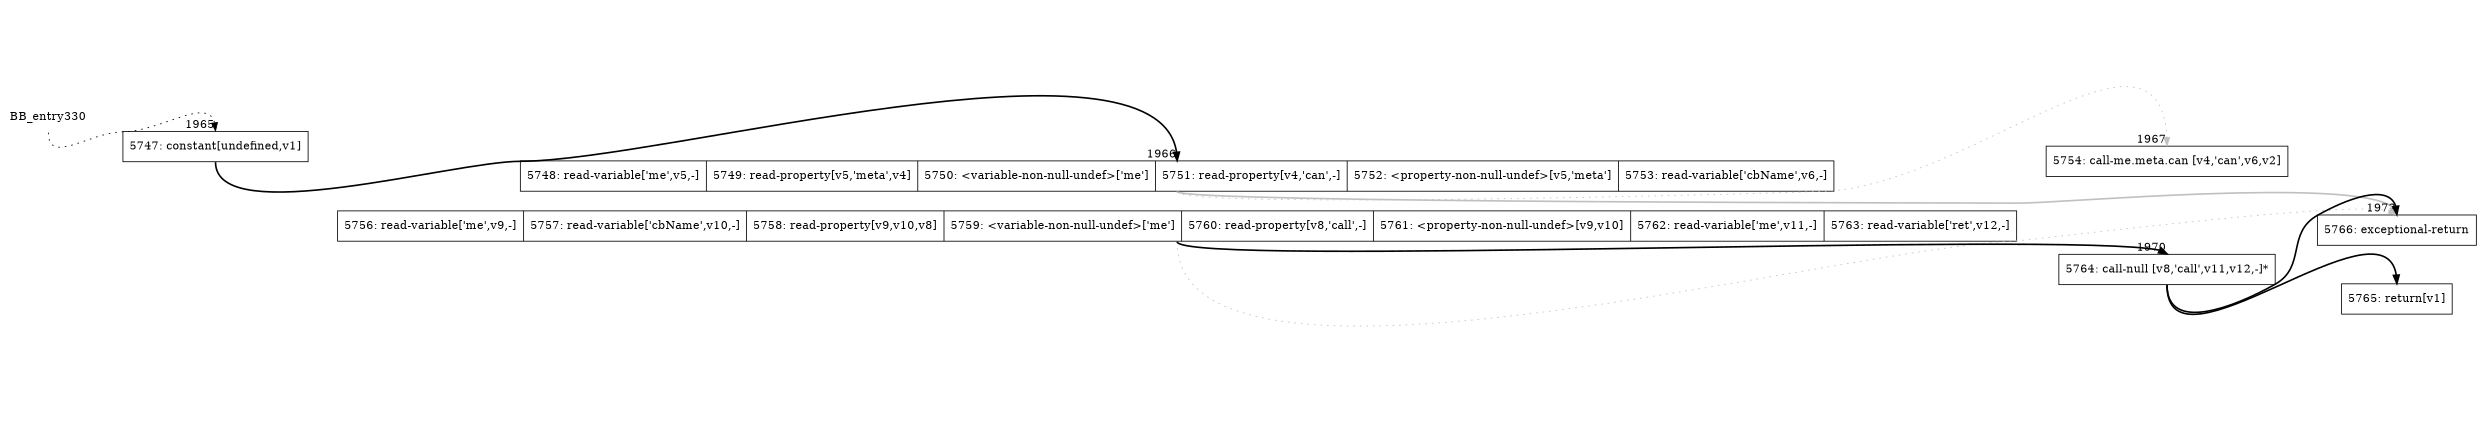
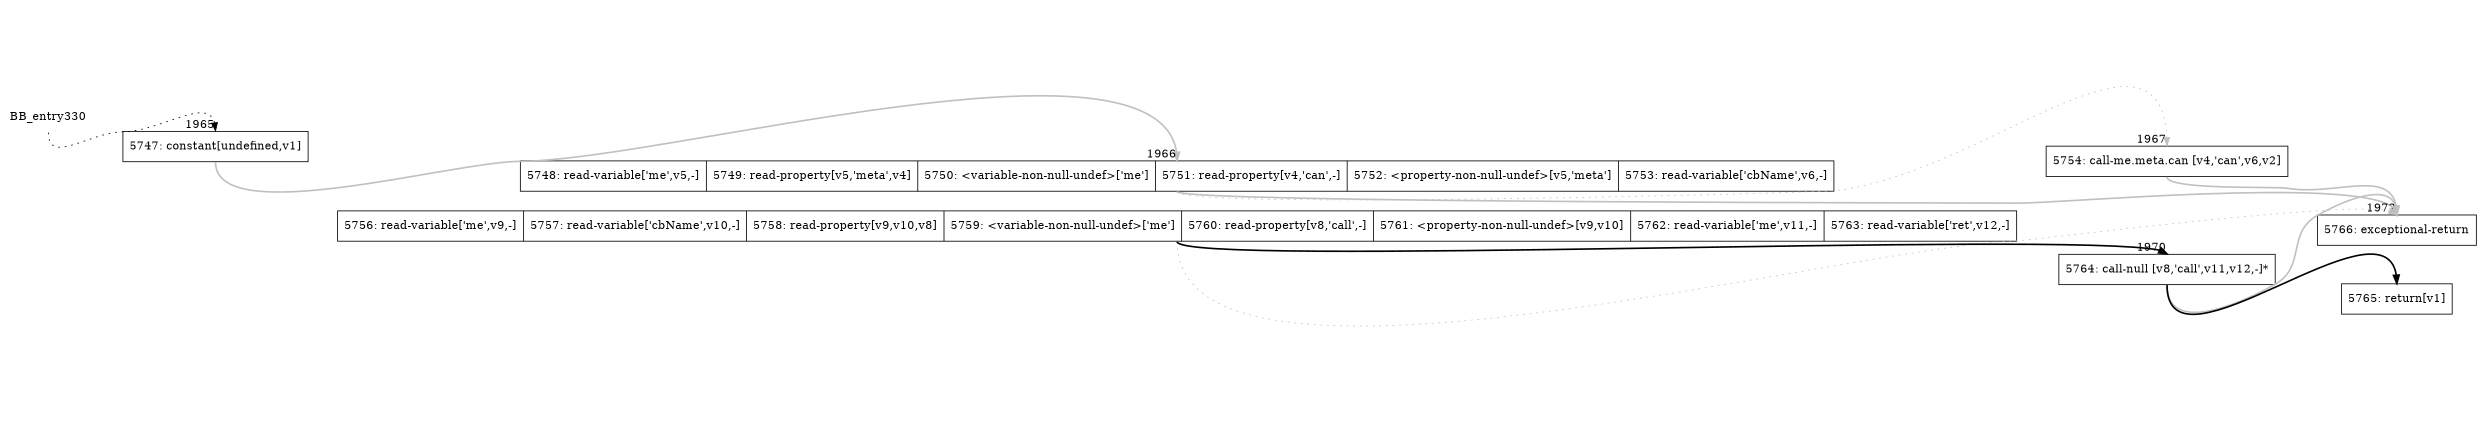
(700, 138) -> (700, 138)
none -> (2280, 188)
(2290, 270) -> (2290, 270)
